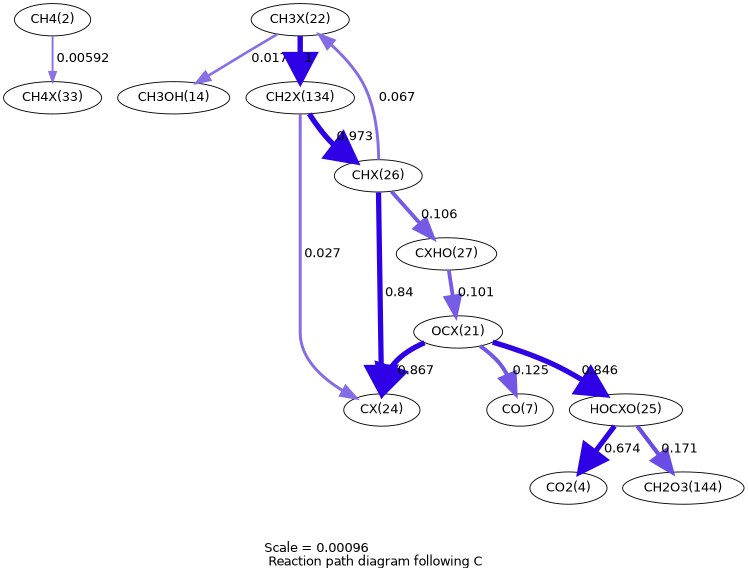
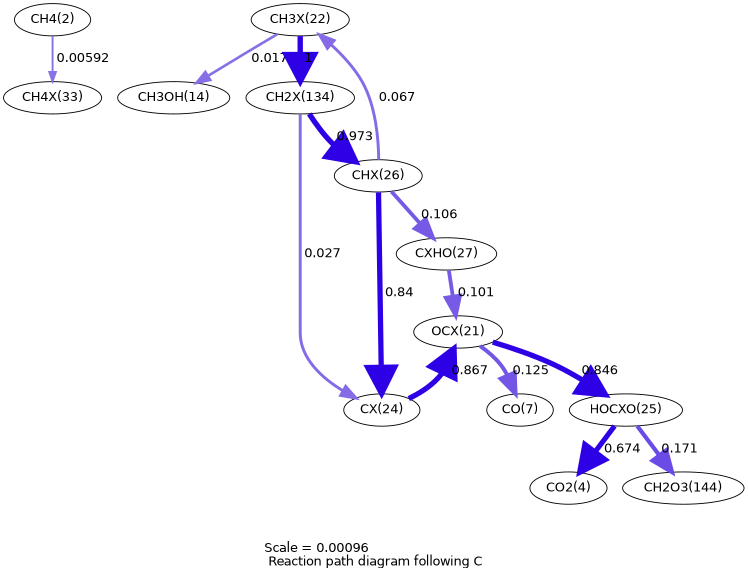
(406, 353) -> (427, 388)
